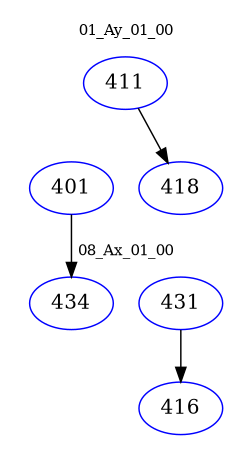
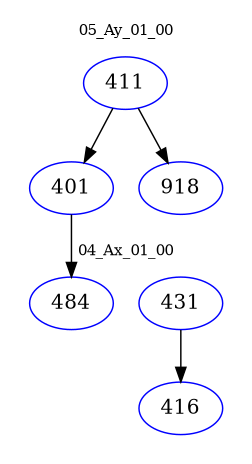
(126, 31) -> (126, 31)
none -> (102, 129)
(181, 188) -> (181, 188)
(126, 252) -> (126, 252)
(71, 303) -> (71, 303)
